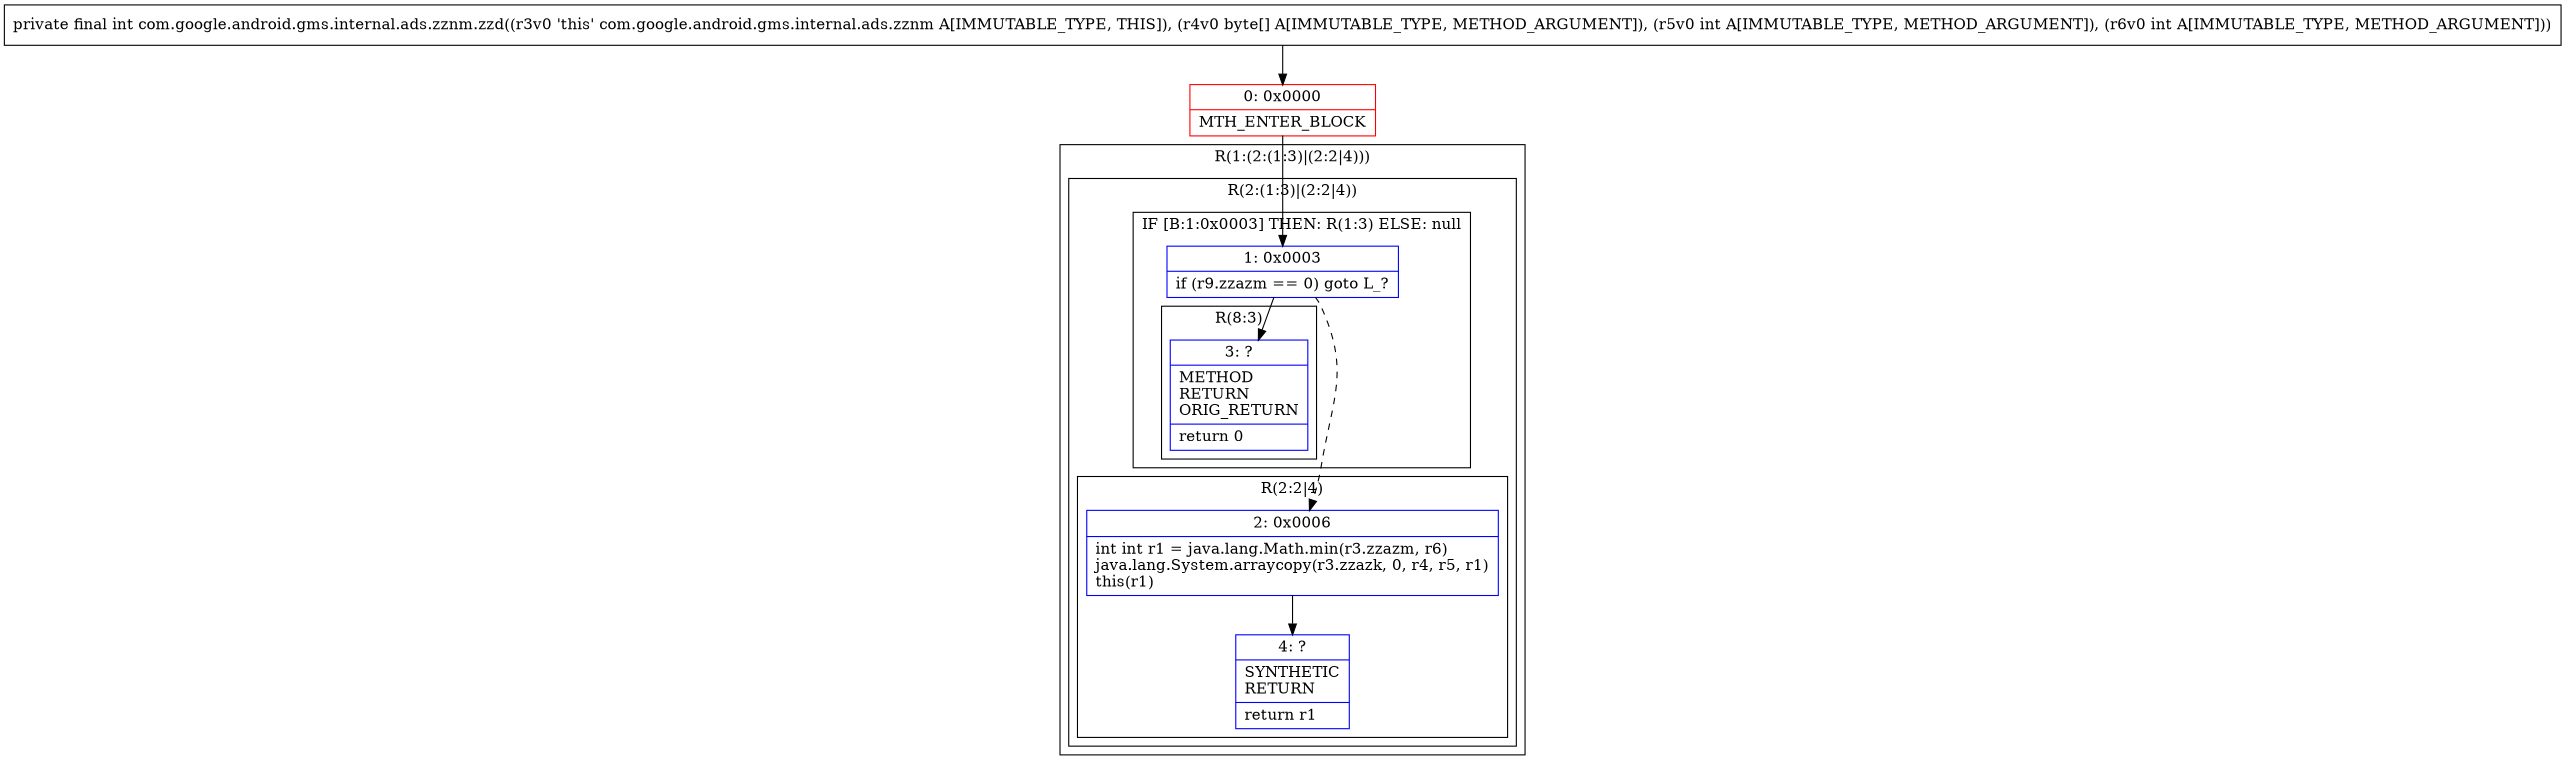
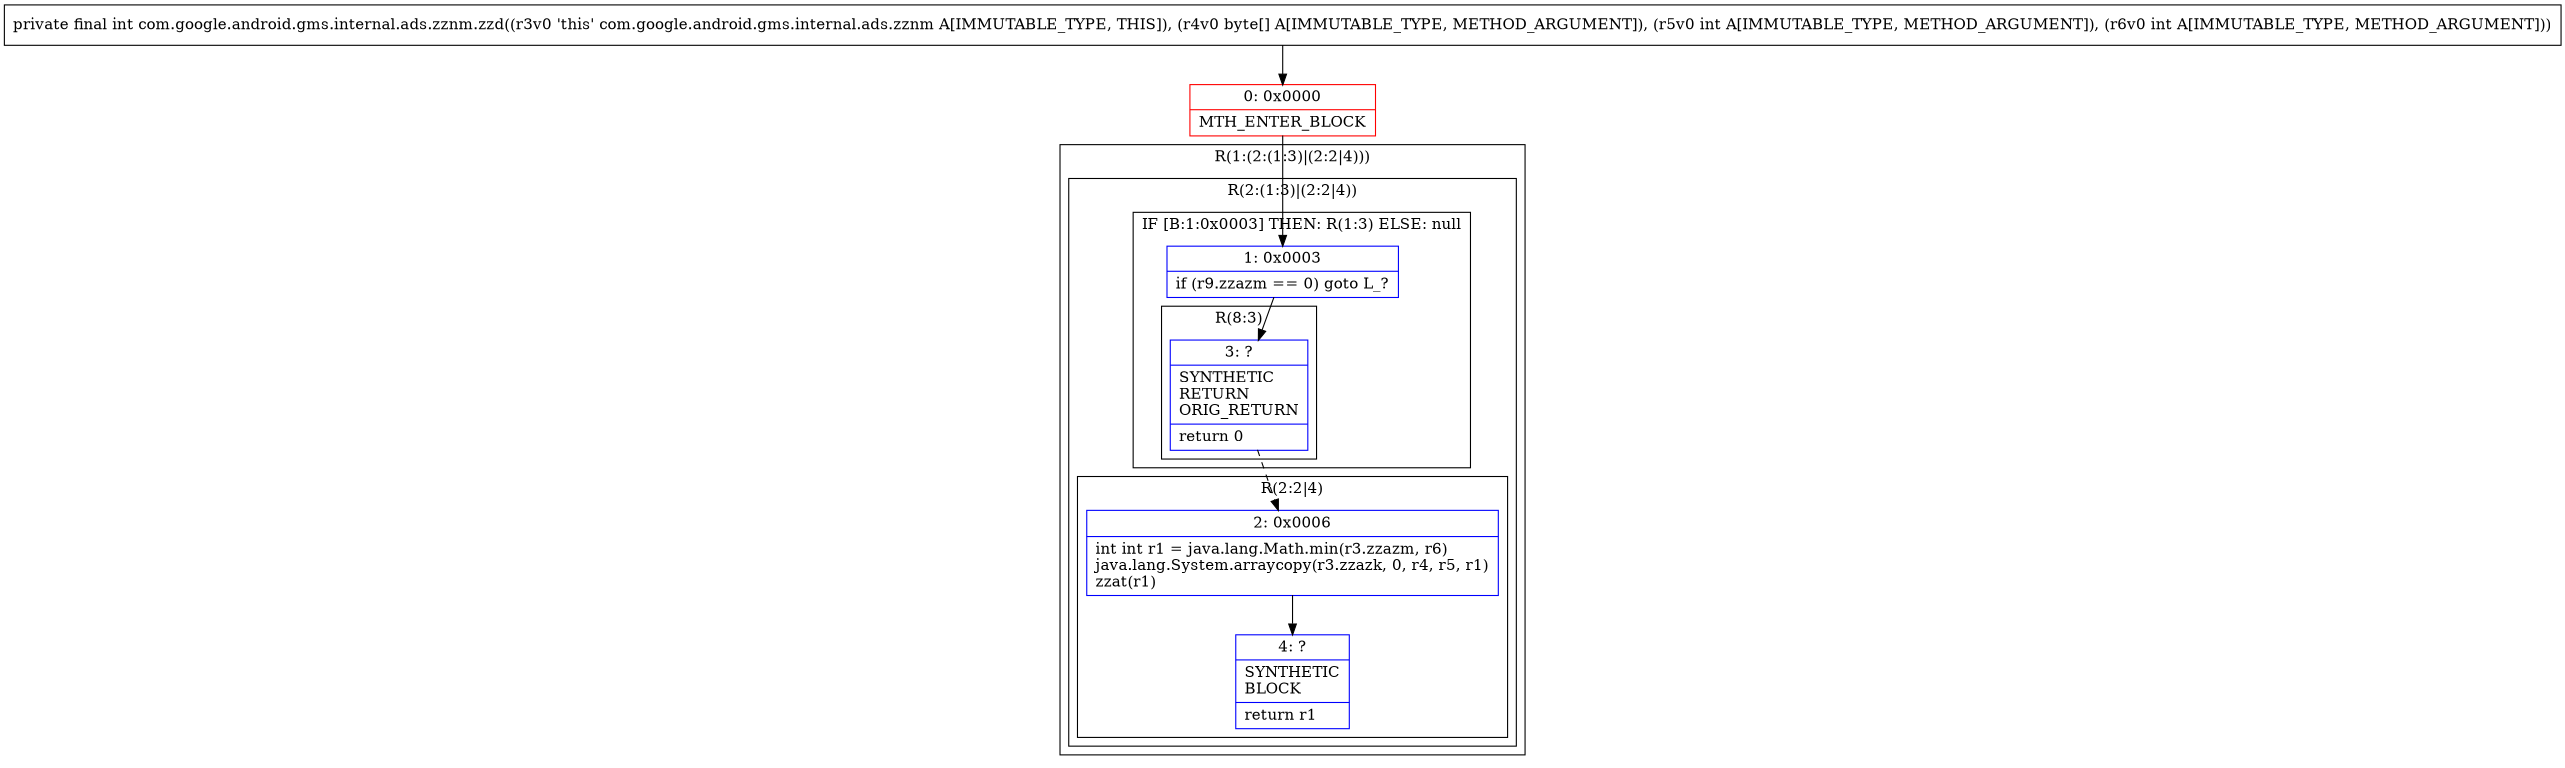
(1217, 378) -> (1227, 378)
(1335, 398) -> (1269, 484)
(1125, 582) -> (1126, 582)
(1280, 689) -> (1273, 689)
